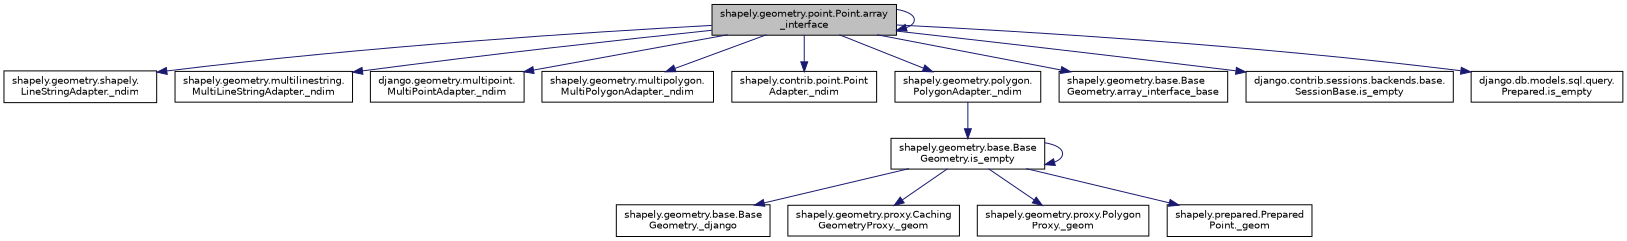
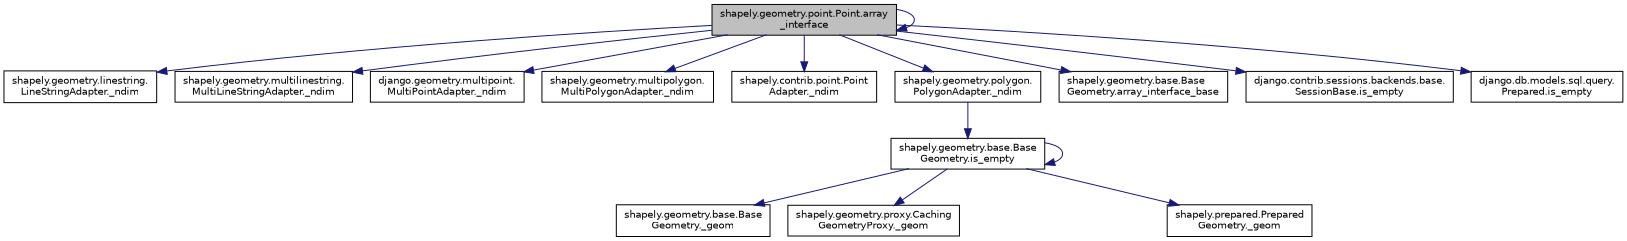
(80, 87) -> (80, 87)
(693, 221) -> (693, 221)
(1063, 221) -> none
(1240, 221) -> (1240, 221)
